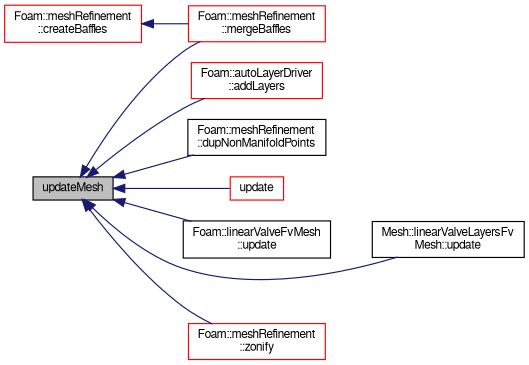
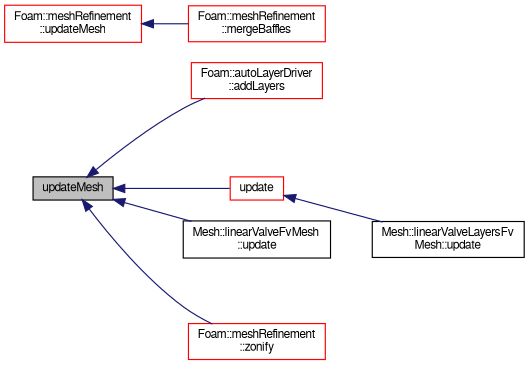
(73, 24) -> (73, 24)
(136, 97) -> none
(257, 137) -> none
(257, 239) -> (257, 239)
(236, 279) -> (339, 210)
